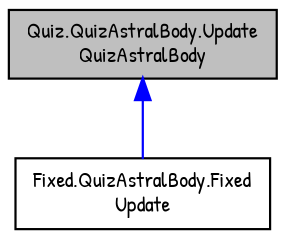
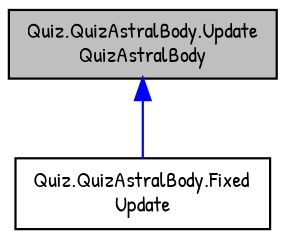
(143, 194) -> (143, 194)
